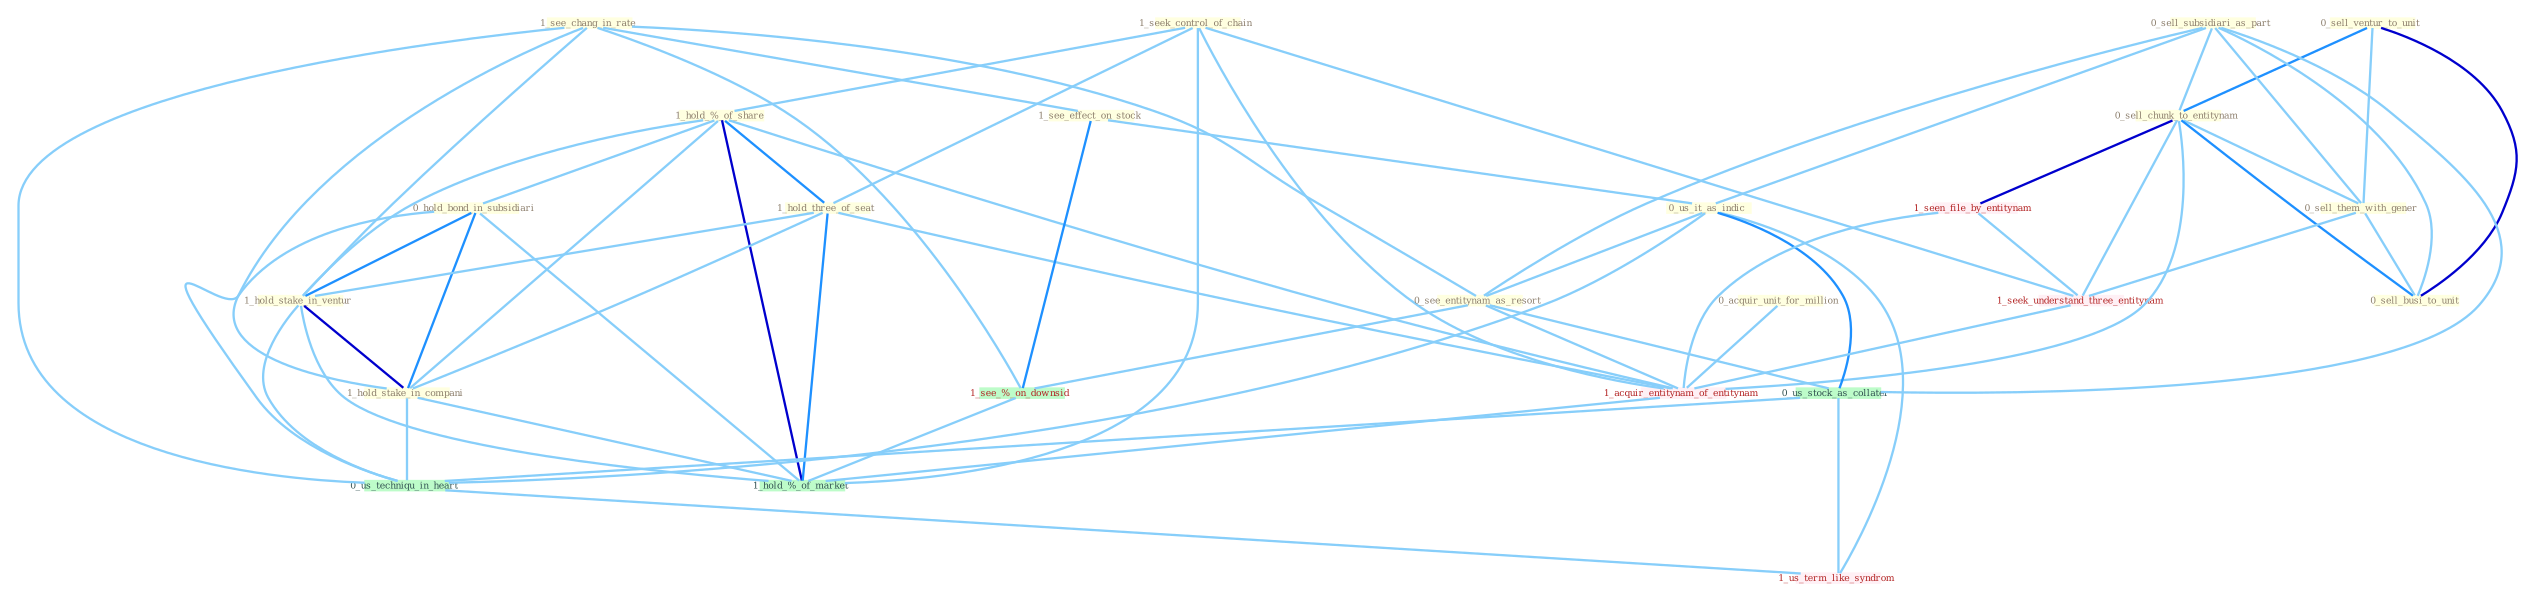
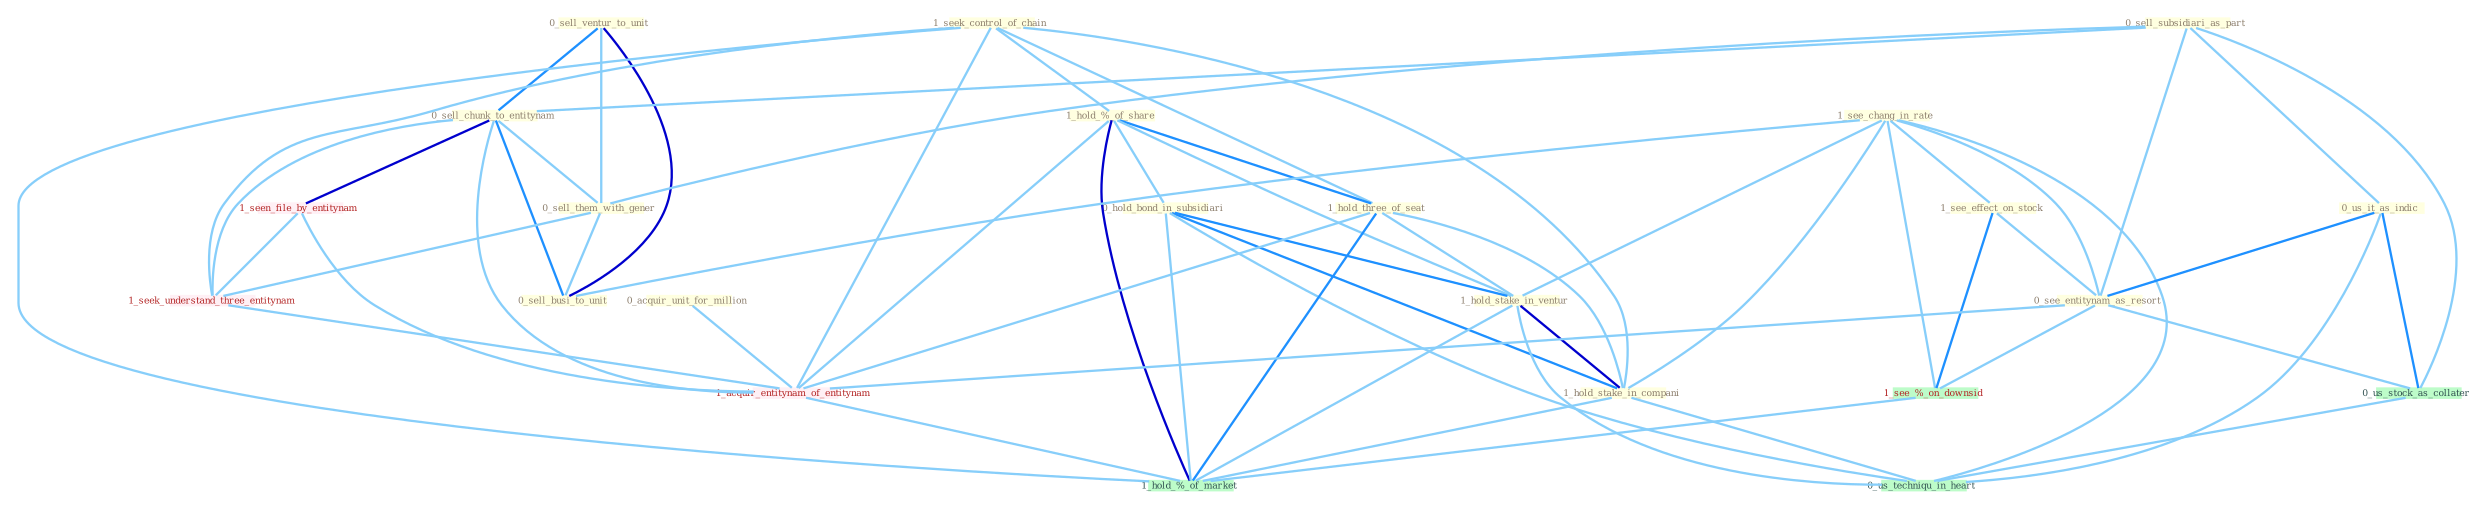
(2385, 144) -> (1215, 188)
(1400, 162) -> (2047, 254)
(587, 235) -> (1392, 120)
(1594, 254) -> (2241, 254)
(1838, 578) -> none
